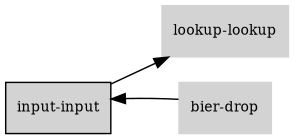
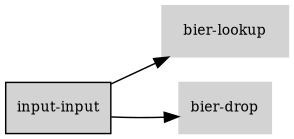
(225, 31) -> (225, 31)
(152, 98) -> (138, 118)
